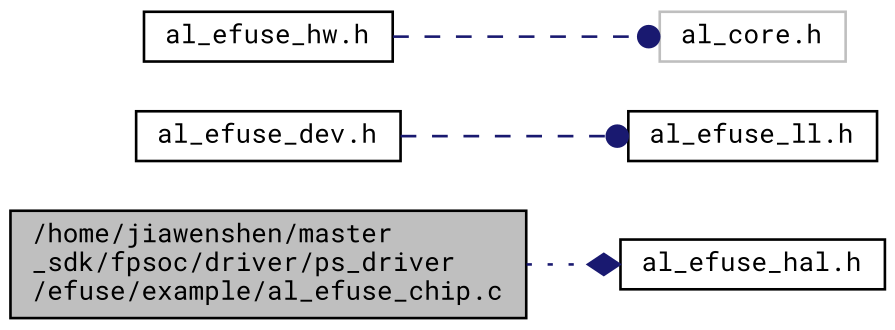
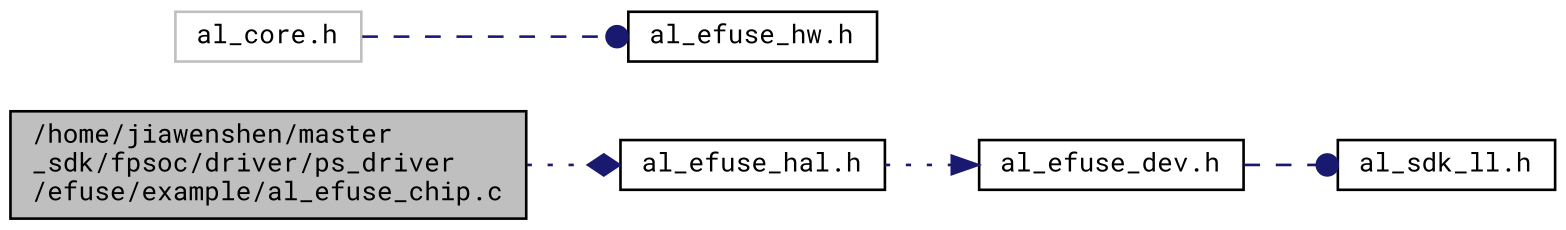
(516, 37) -> (484, 37)
(753, 136) -> (1446, 165)
none -> (918, 165)
